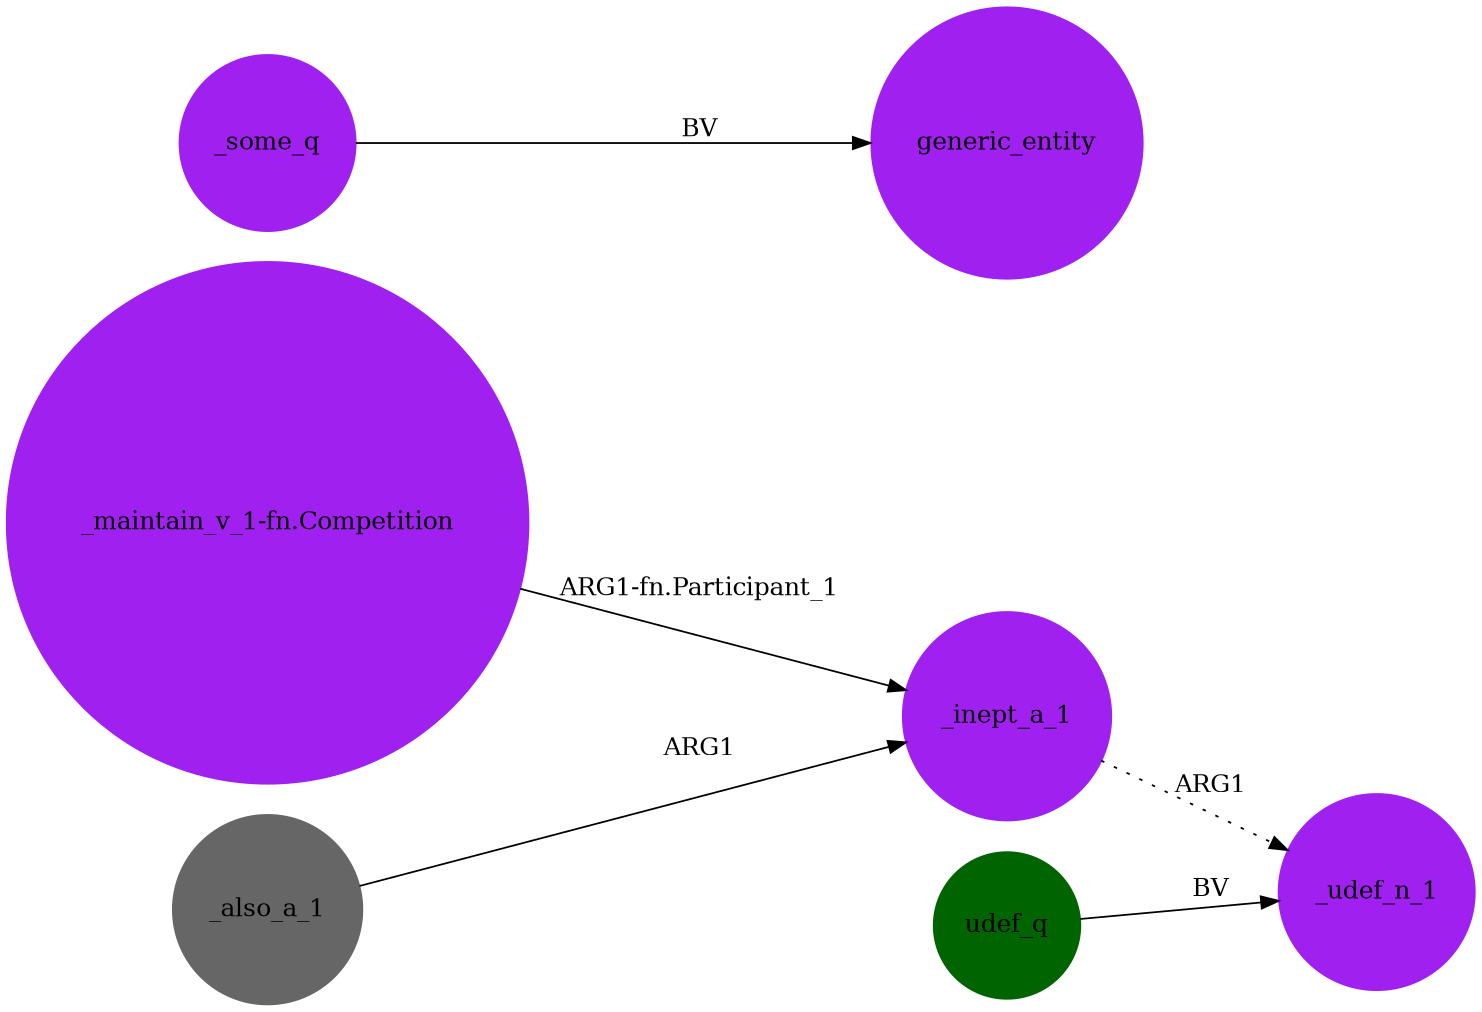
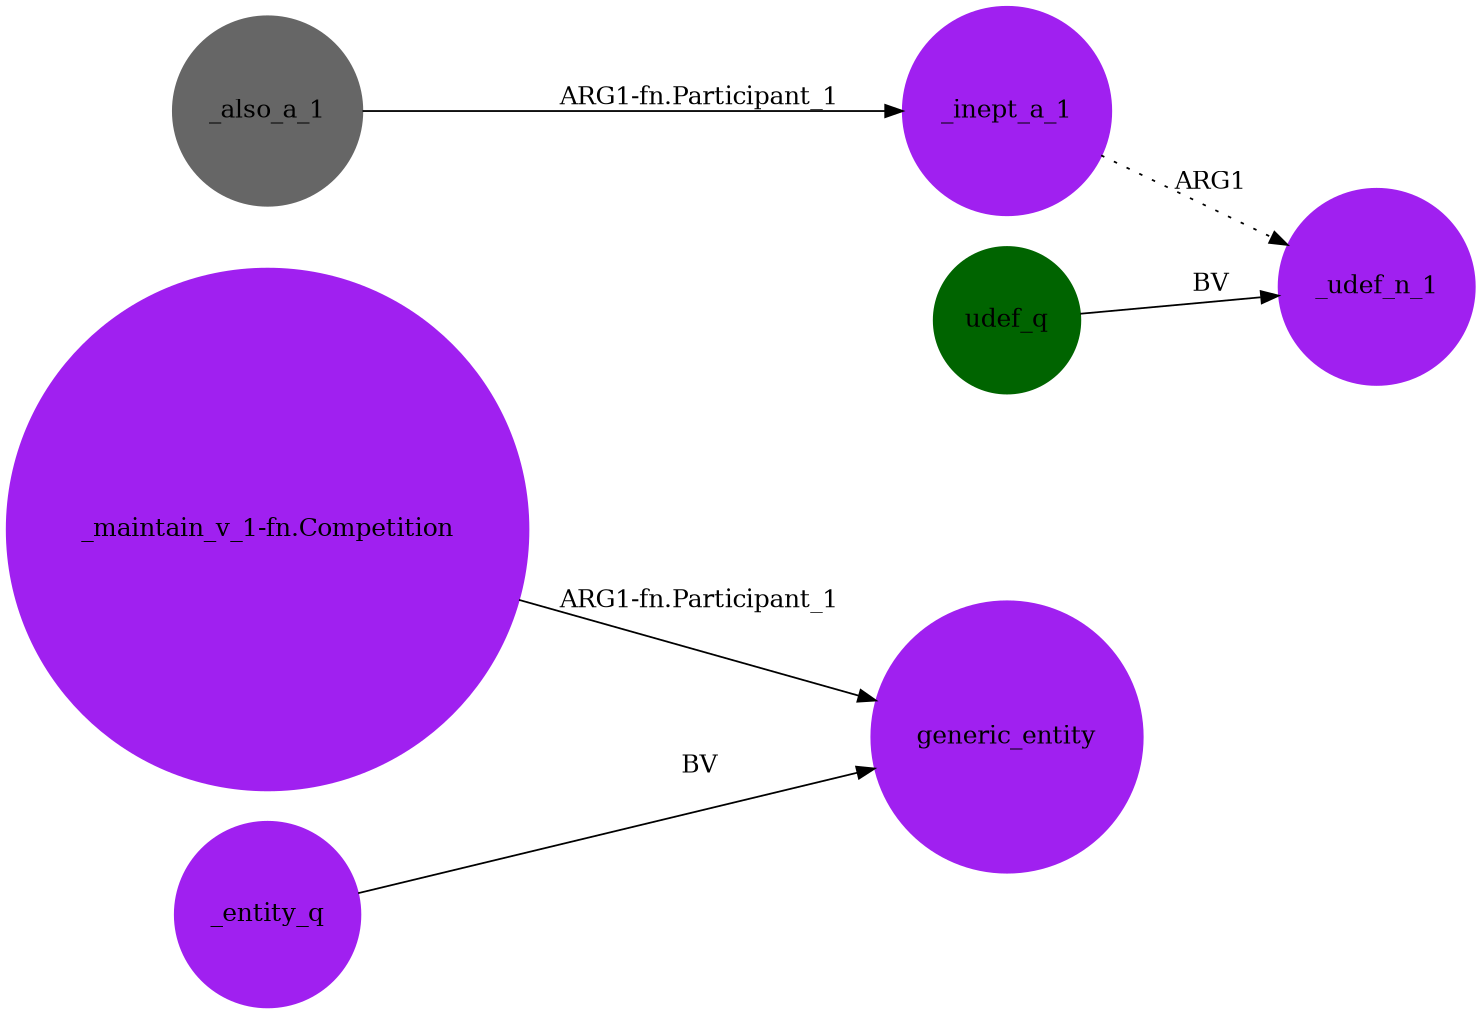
(268, 143) -> (268, 915)
(704, 637) -> (689, 648)
(700, 749) -> (700, 98)
